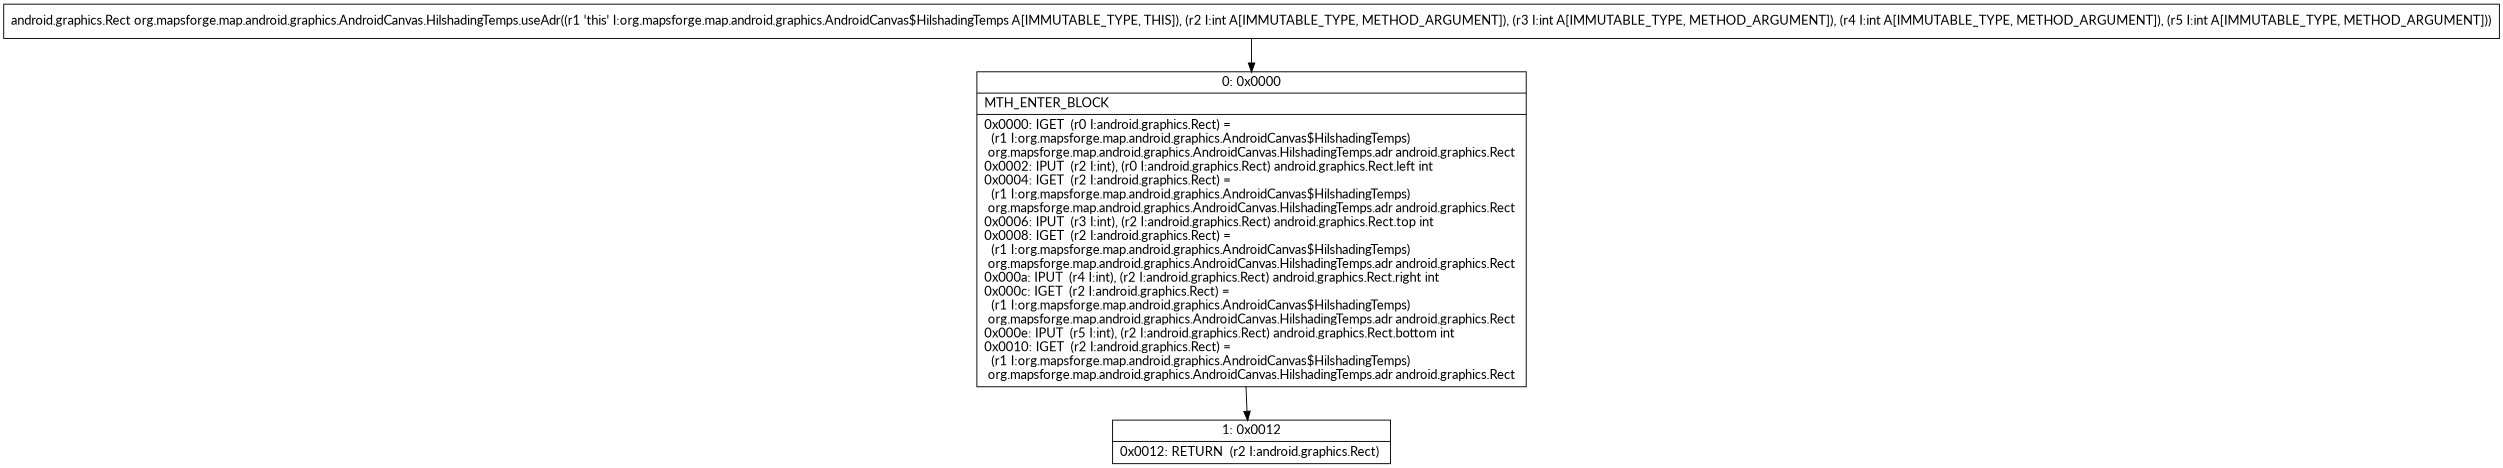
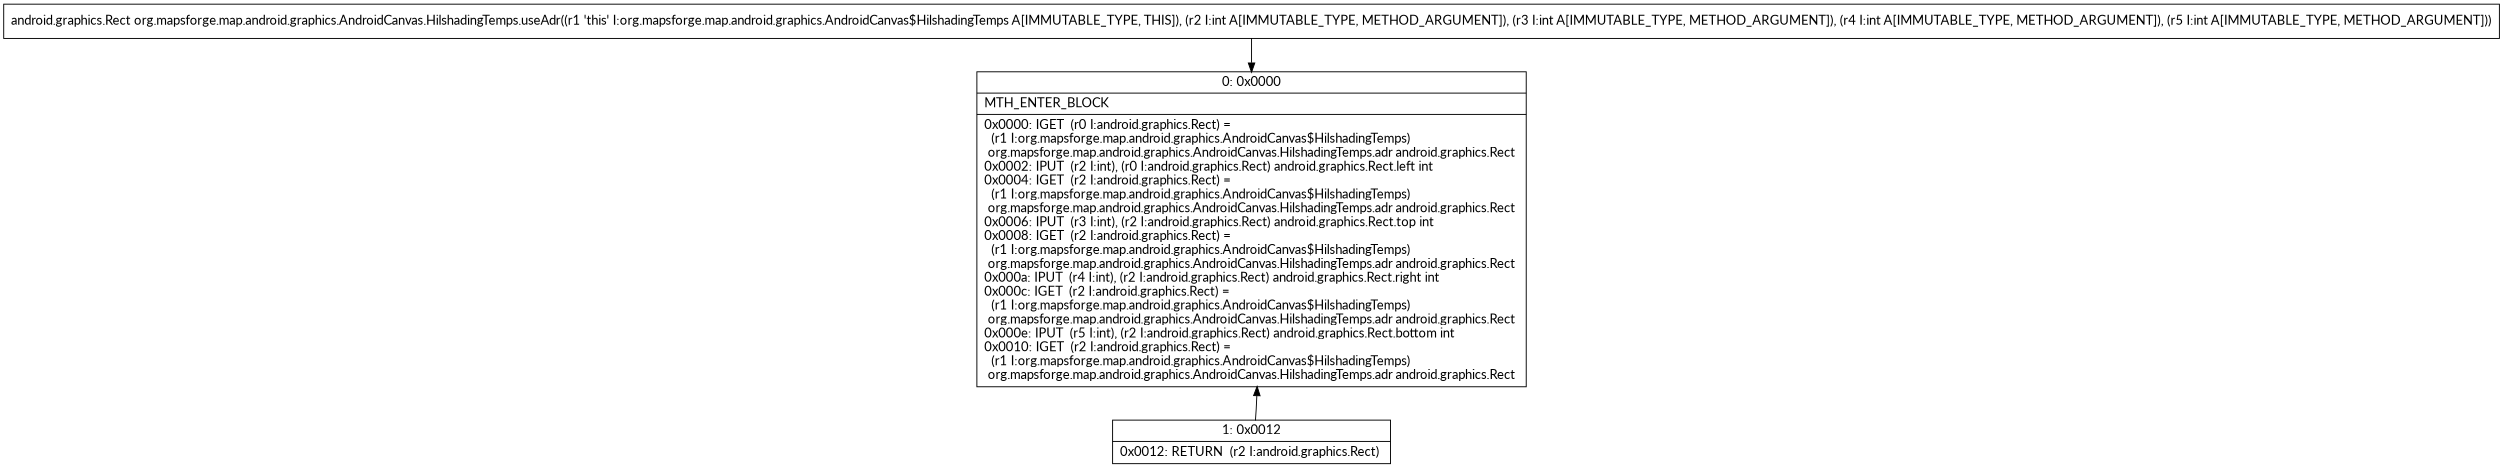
(1246, 399) -> (1256, 408)
